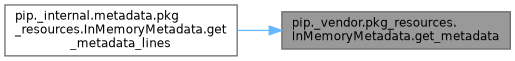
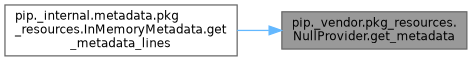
(396, 30) -> (374, 30)
